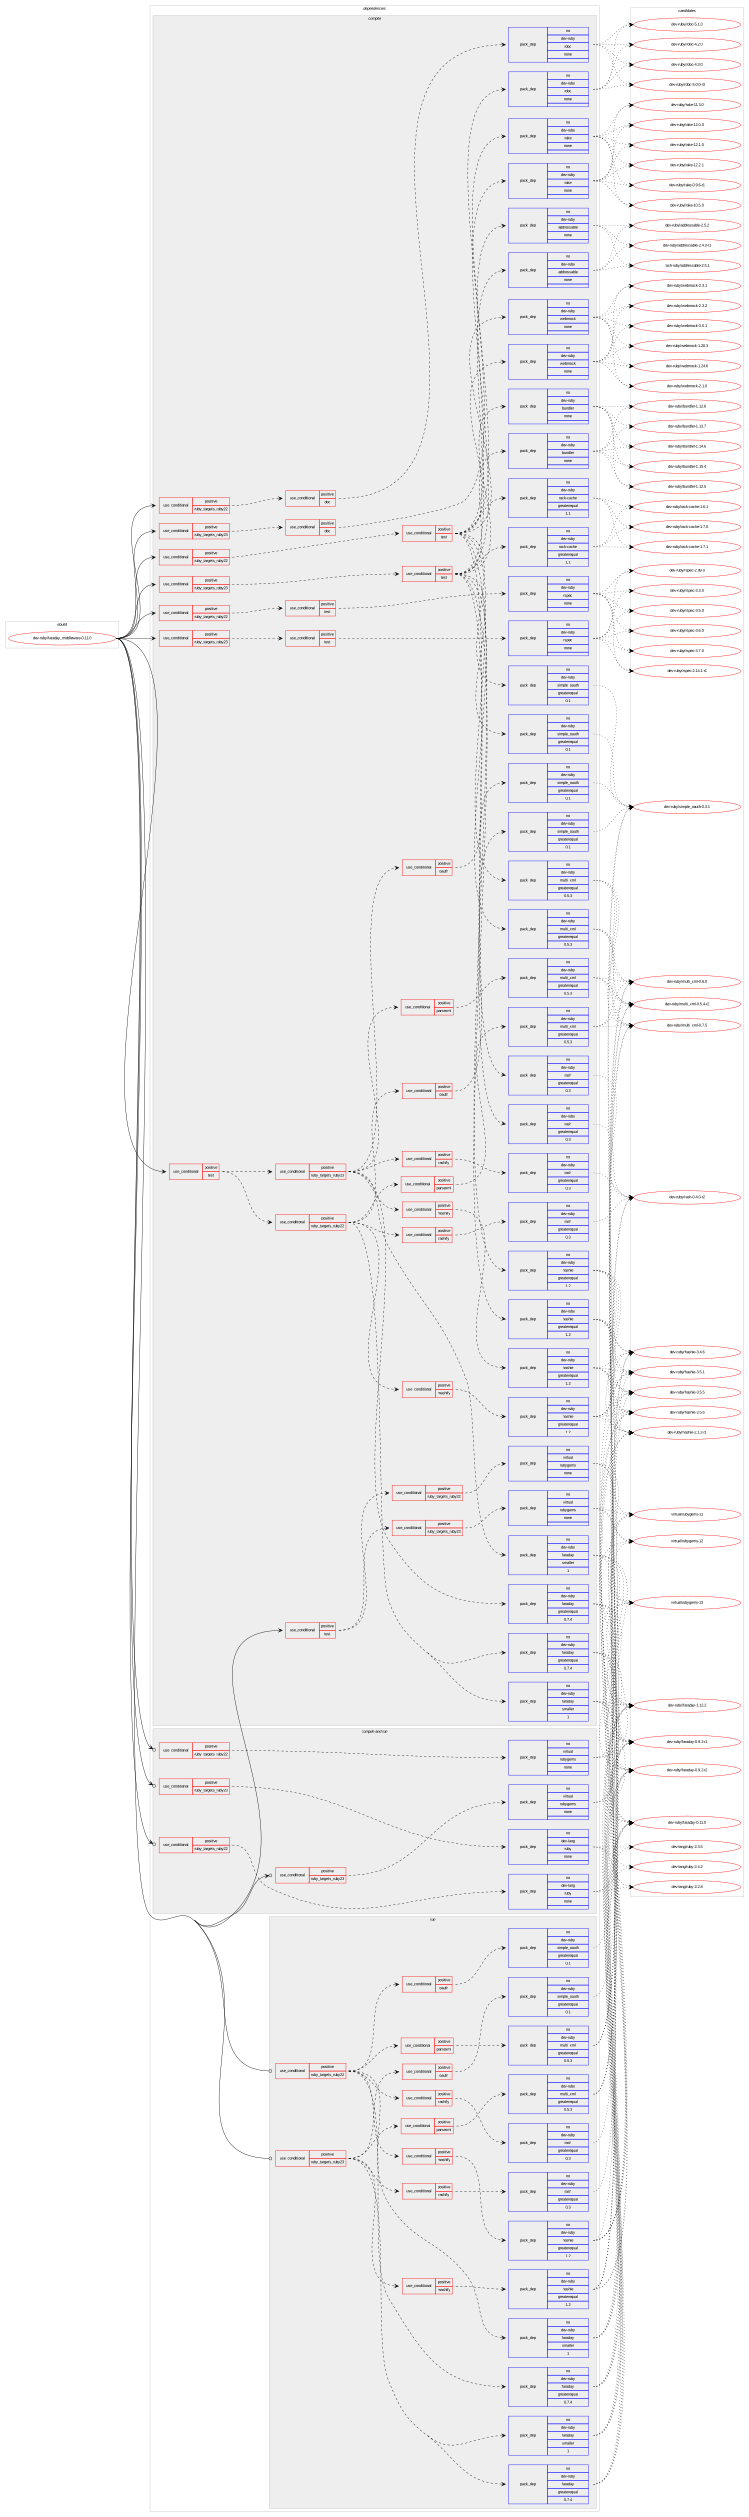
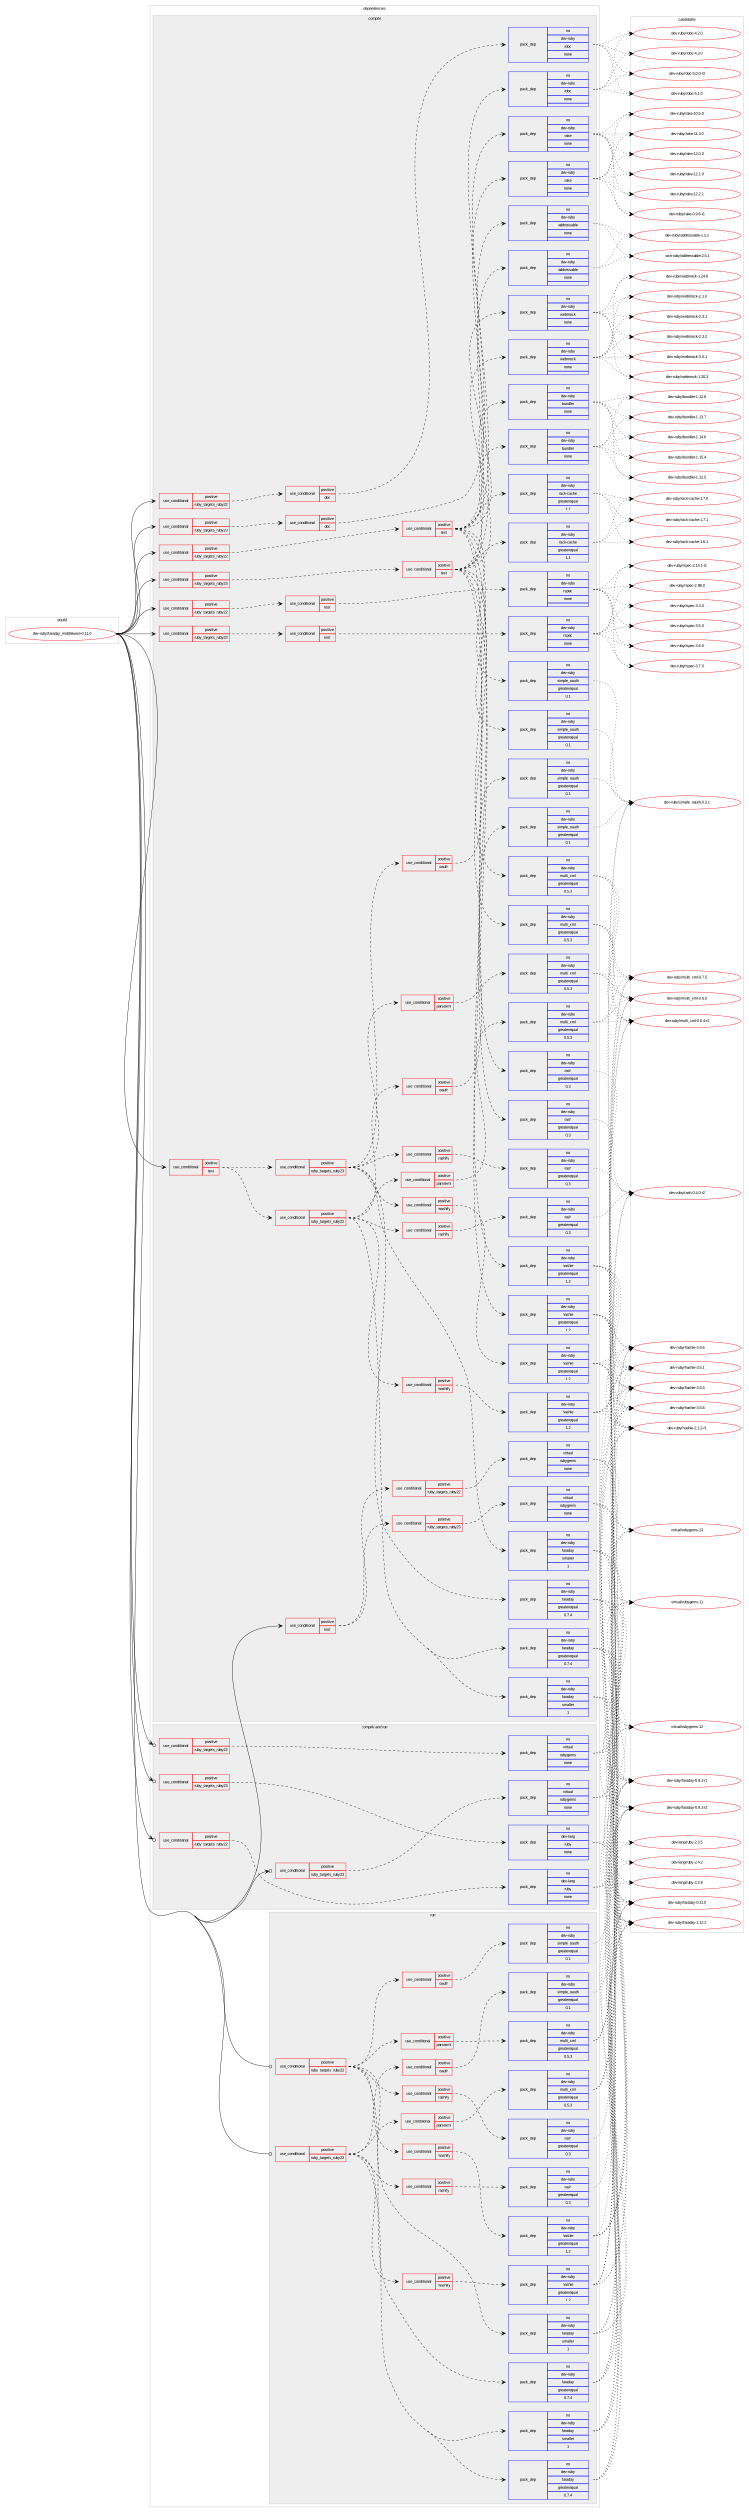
(687, 246) -> none
